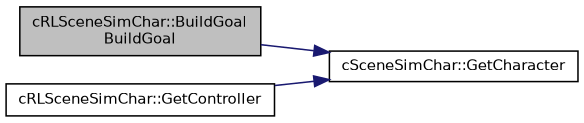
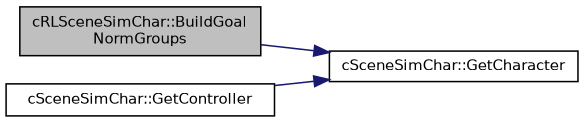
(140, 31) -> (140, 31)
(140, 100) -> (140, 100)
